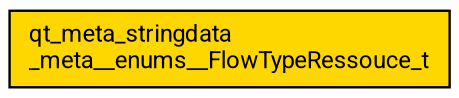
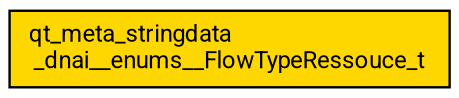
(230, 49) -> (230, 49)
